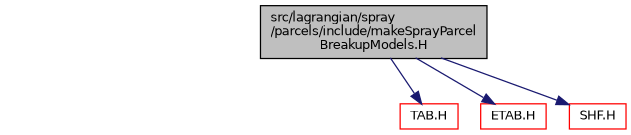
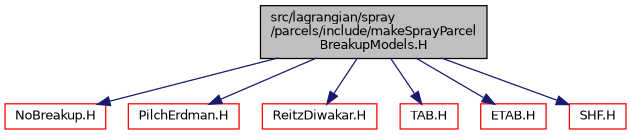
none -> (55, 116)
none -> (184, 116)
none -> (320, 116)
